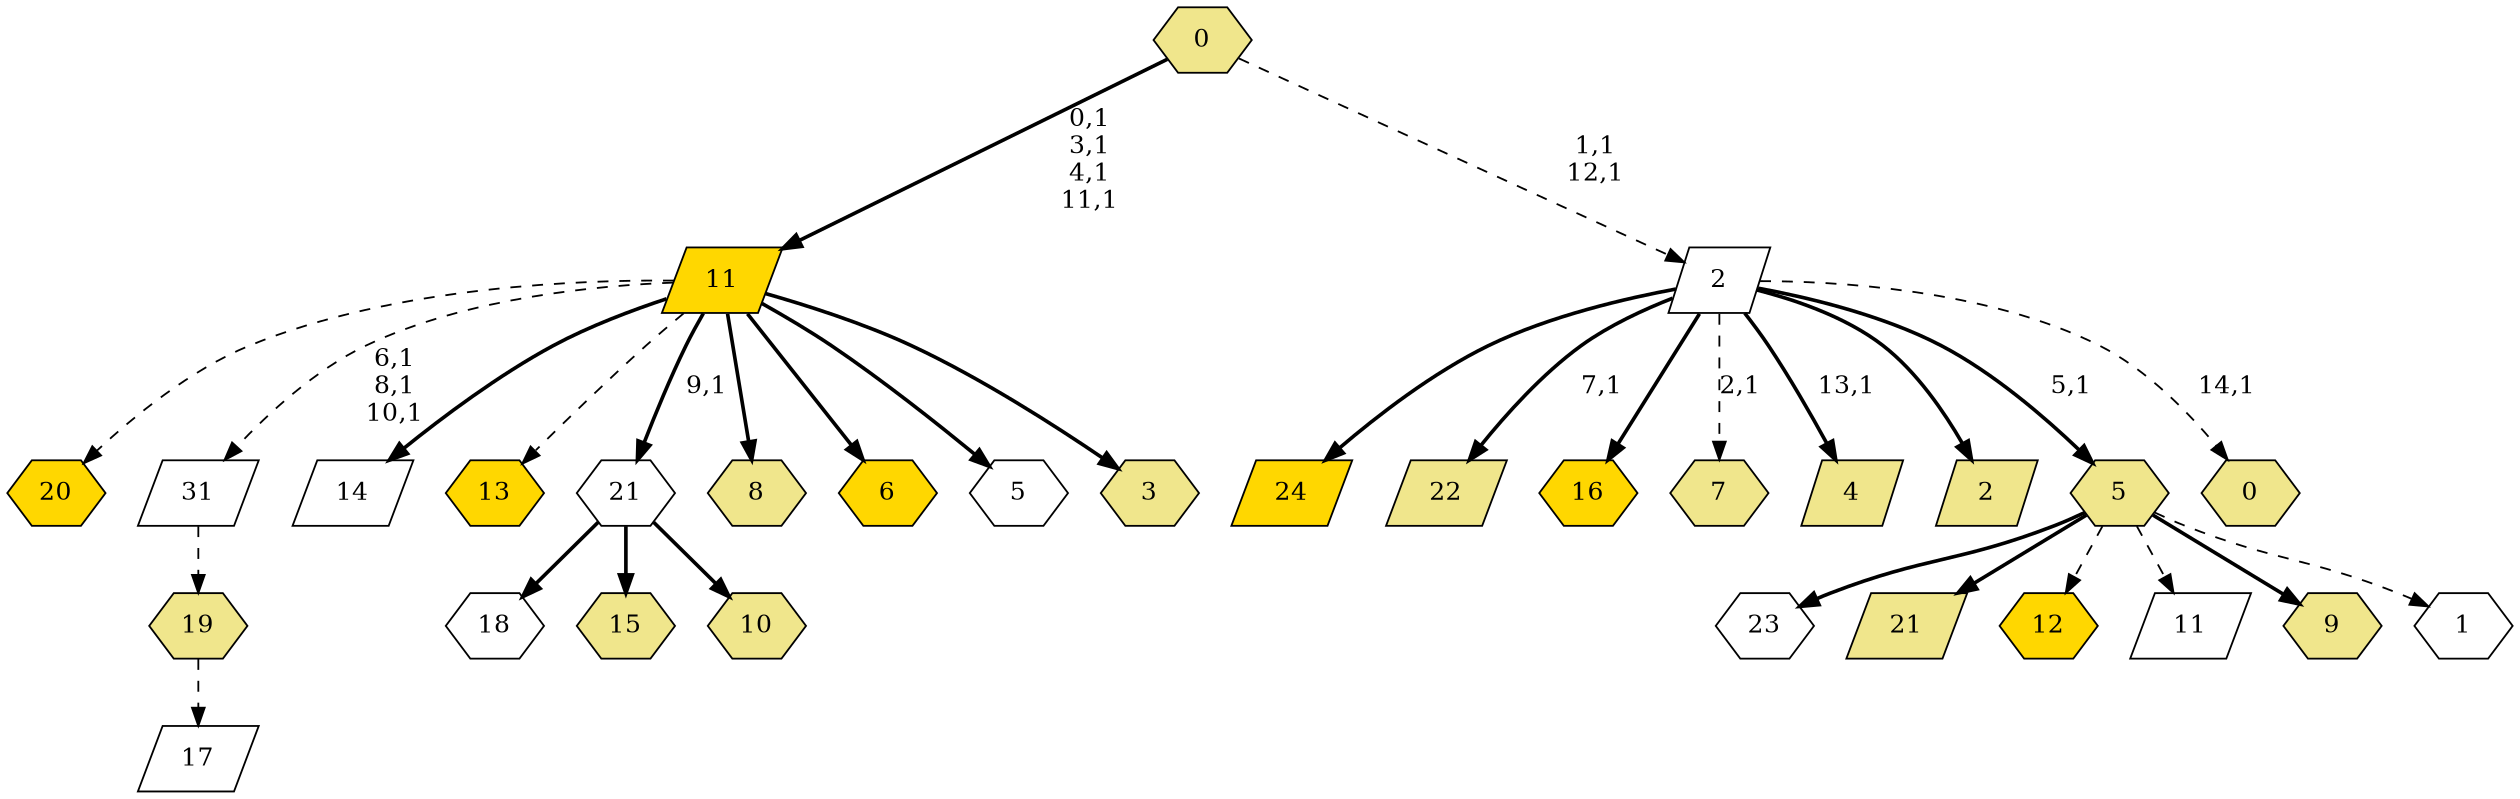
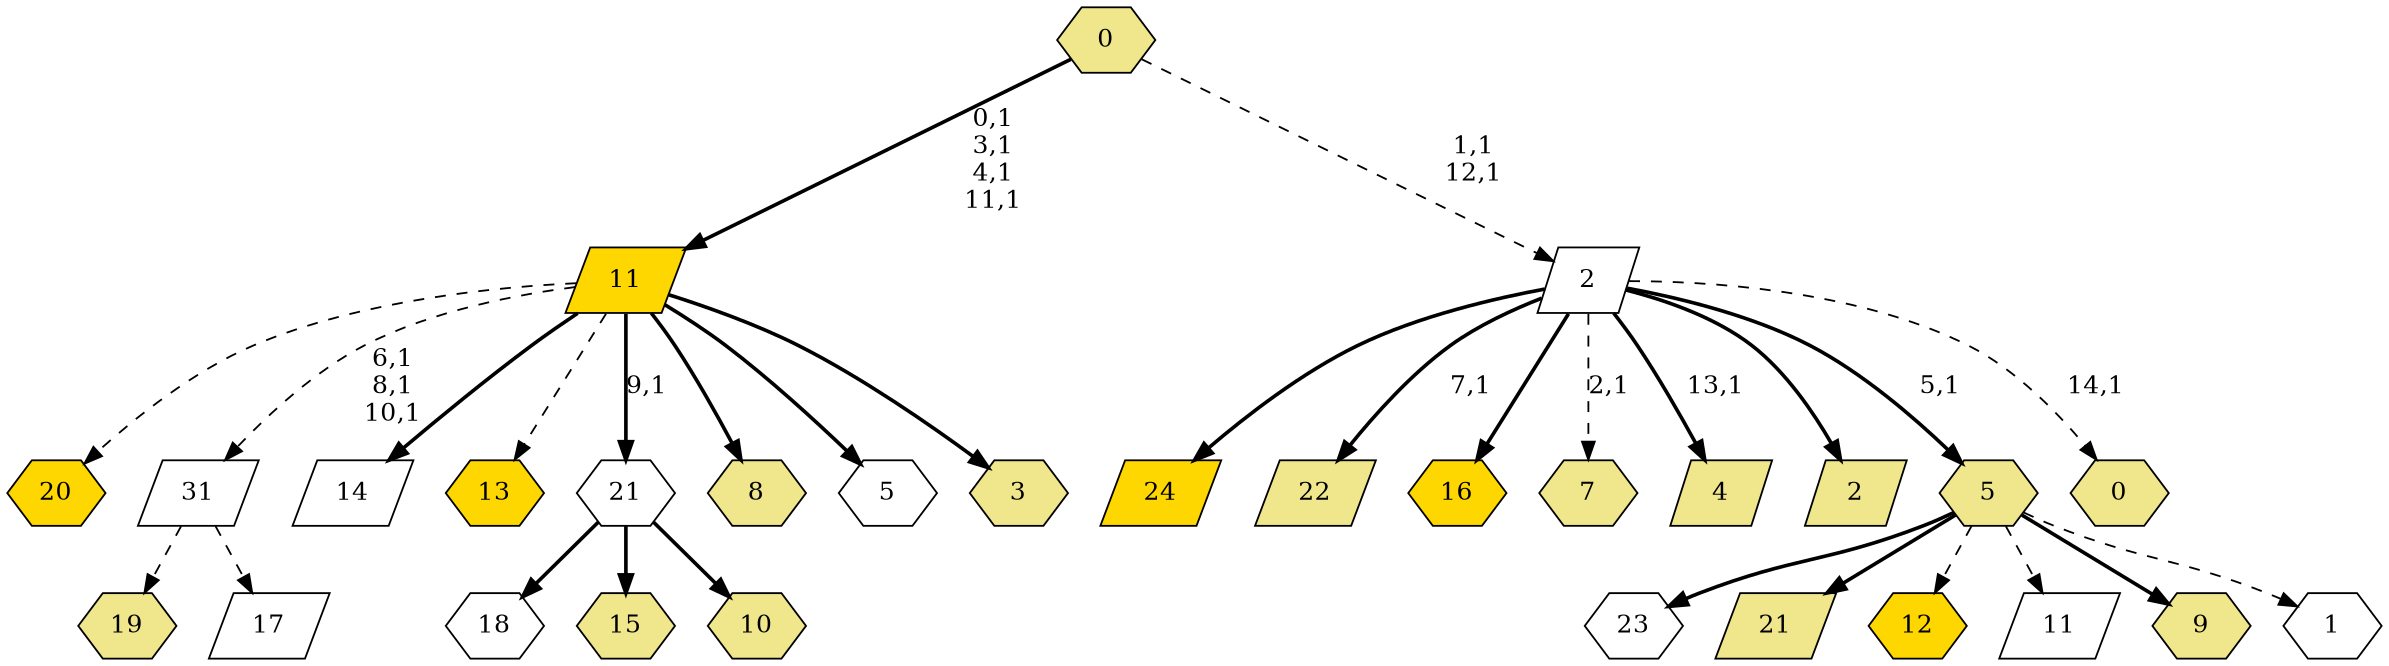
(888, 493) -> none
(198, 683) -> (229, 552)
